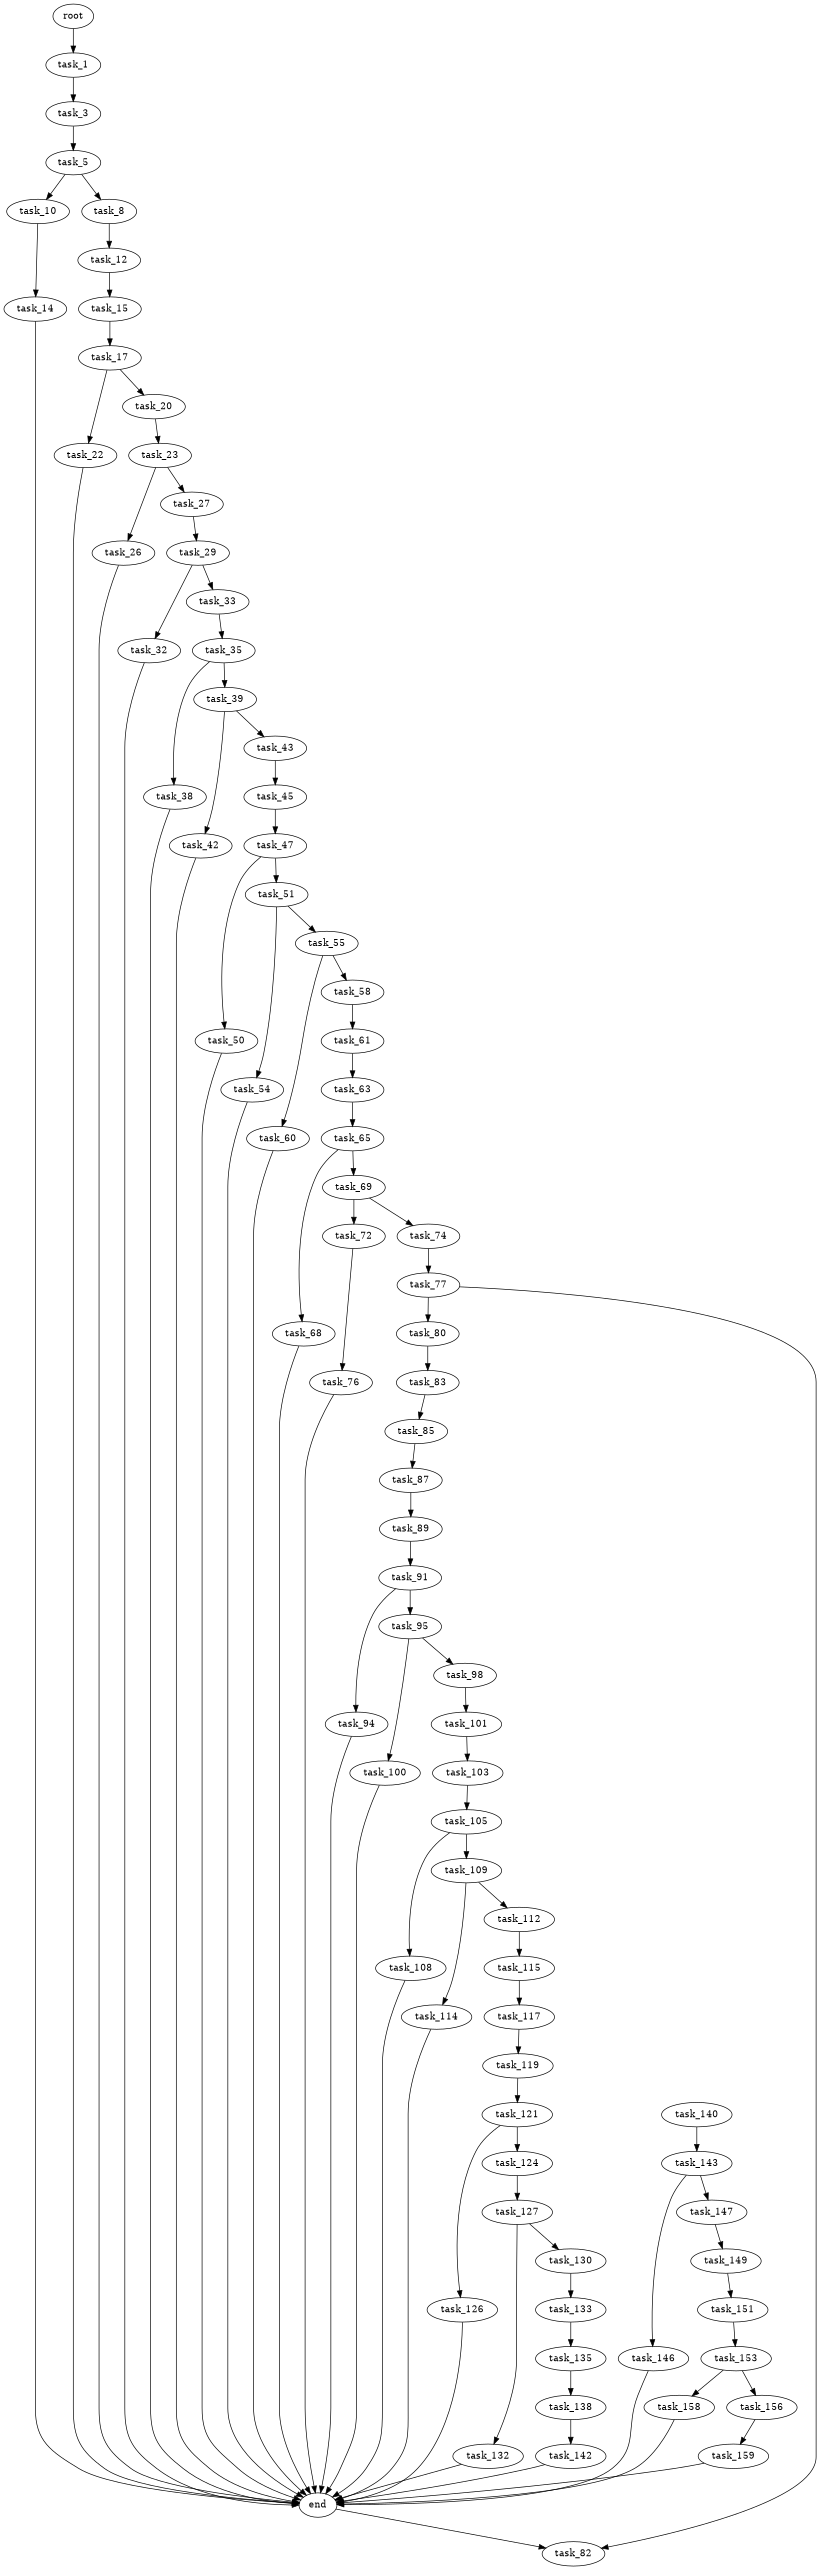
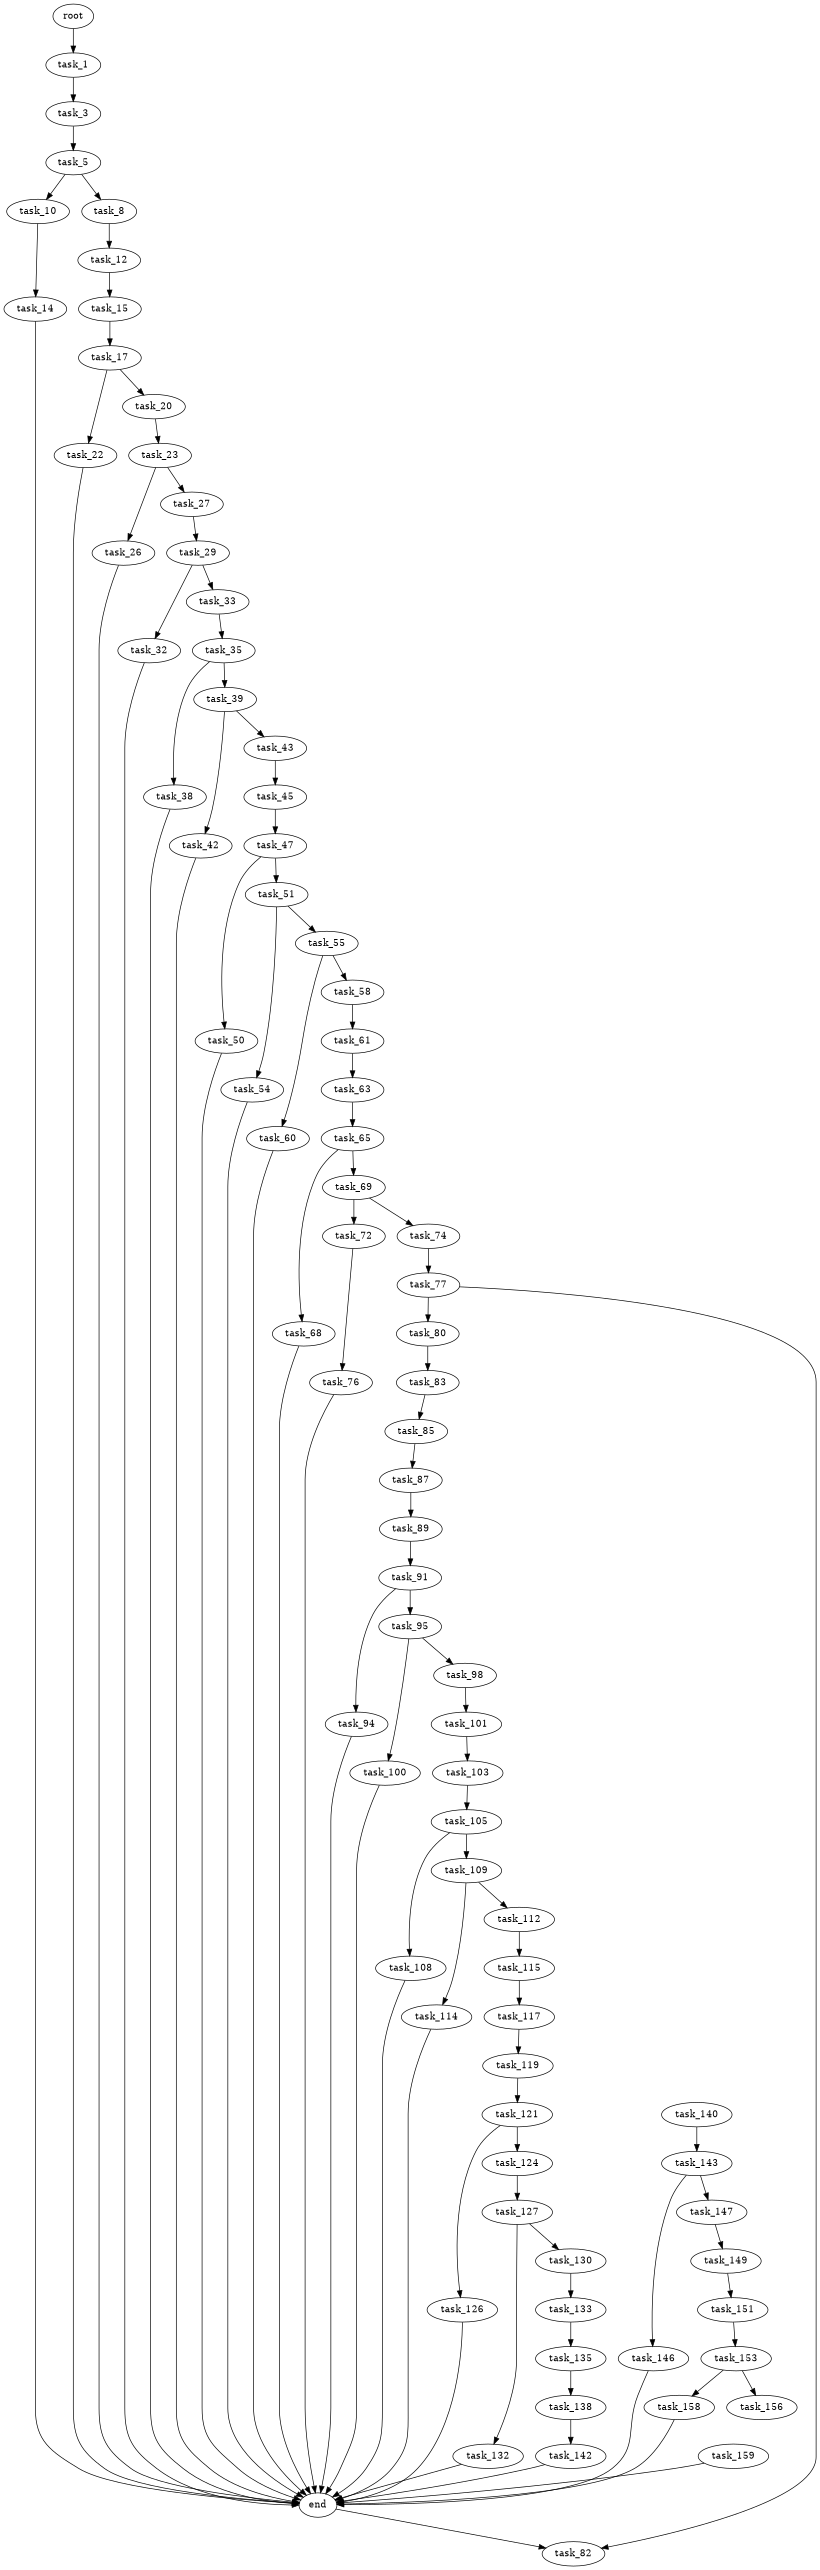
(749, 2429) -> none
